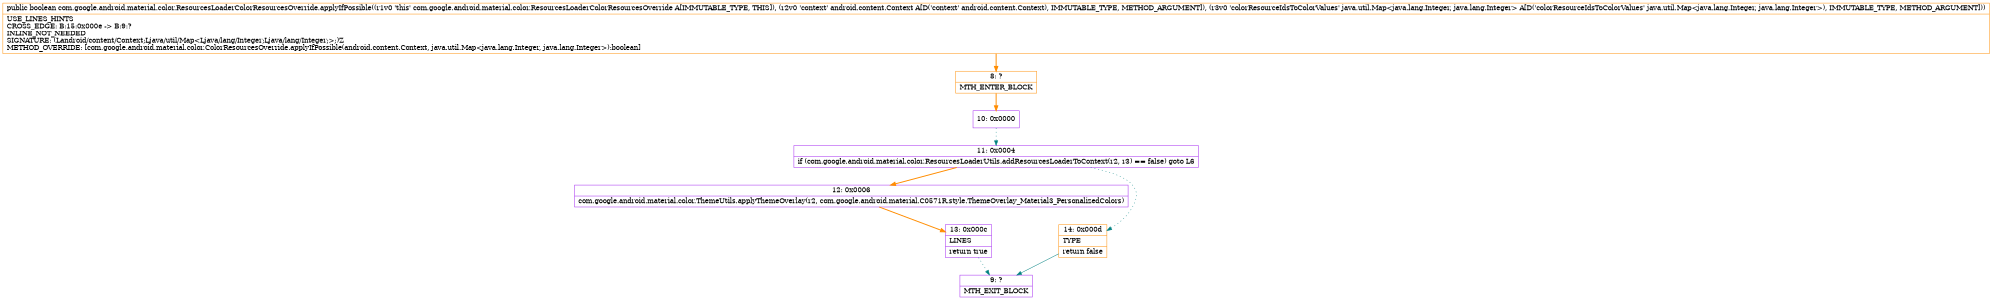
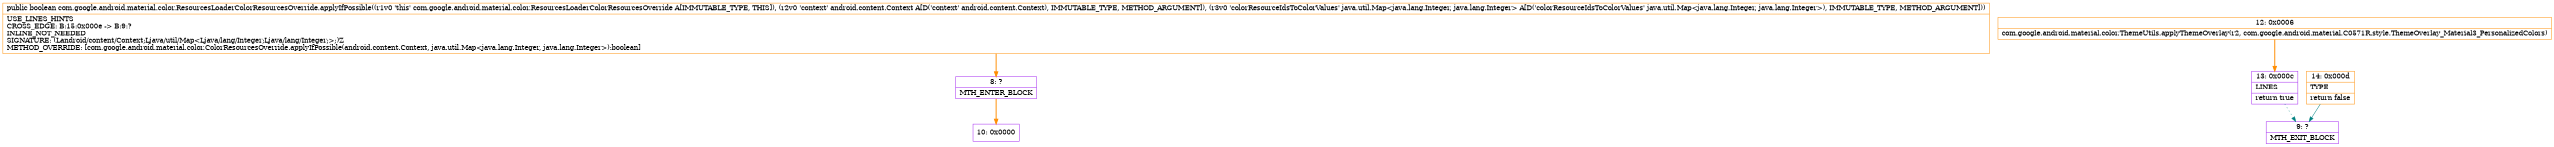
(996, 82) -> (996, 88)
(996, 156) -> none
(851, 196) -> (2275, 28)
